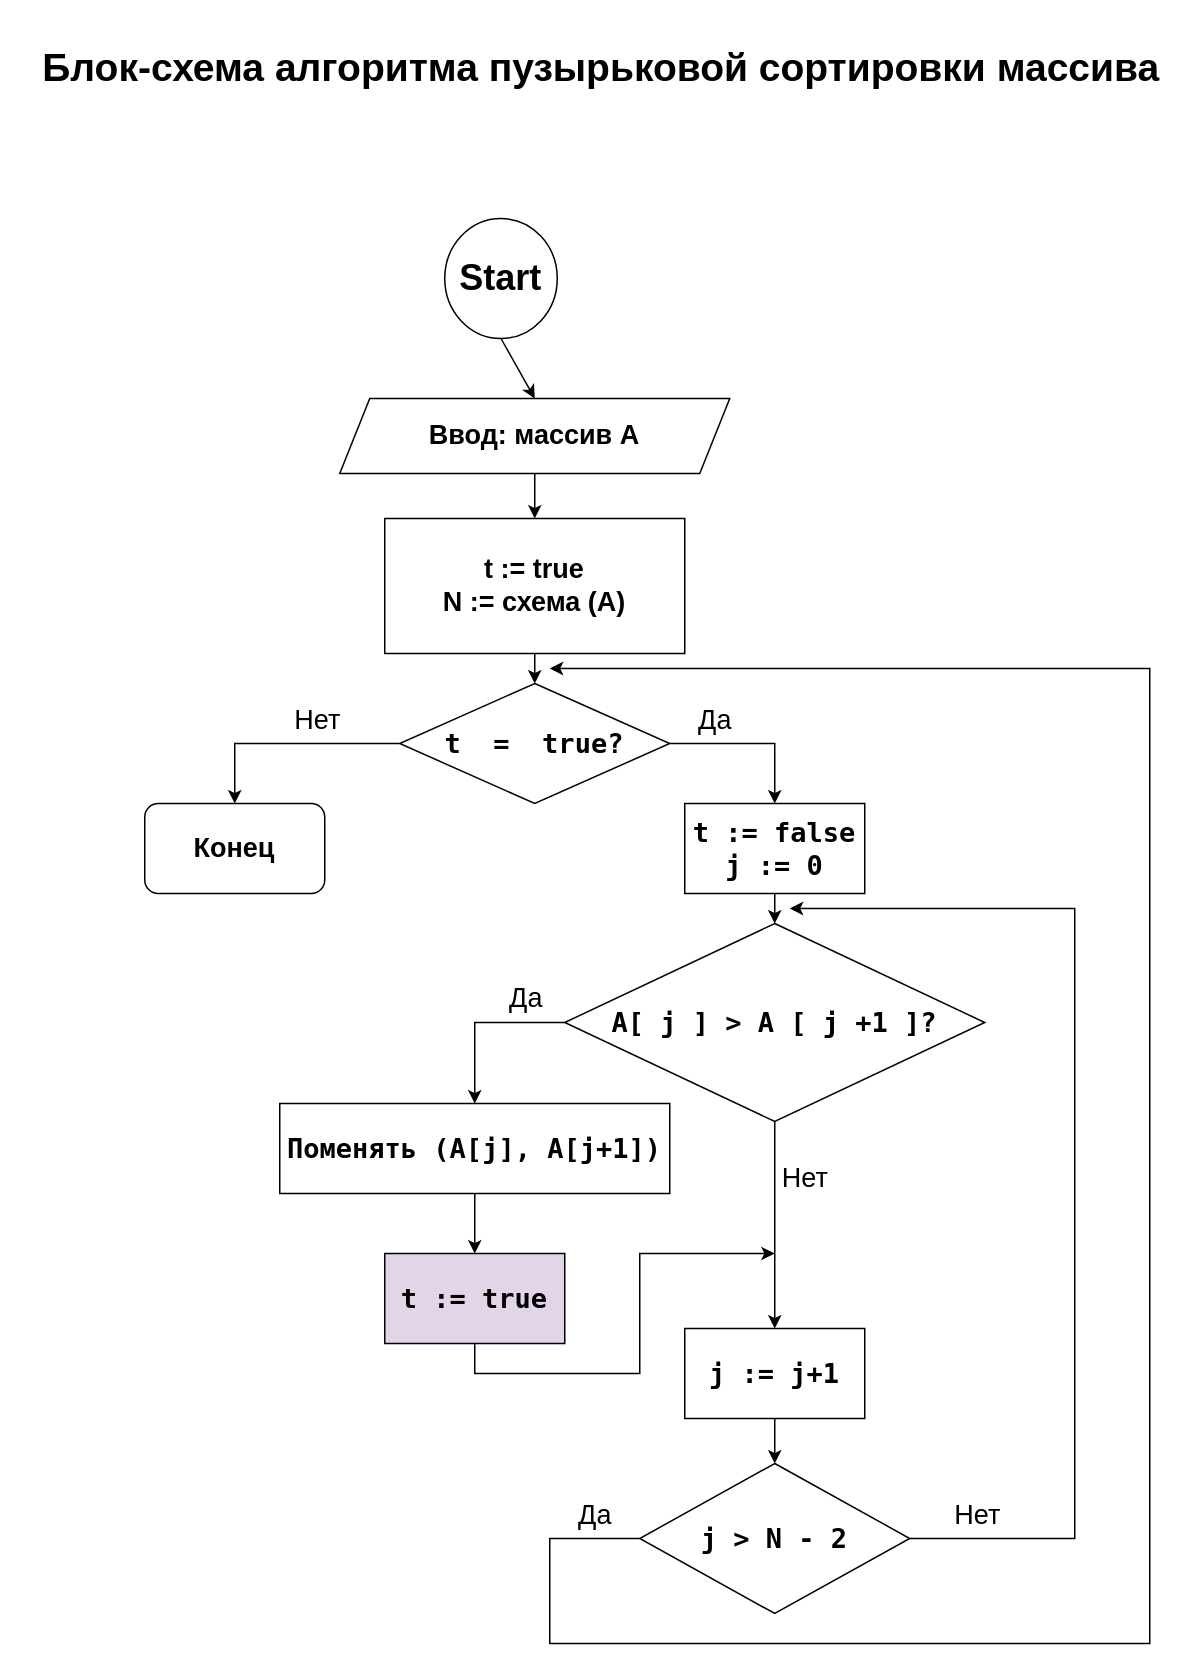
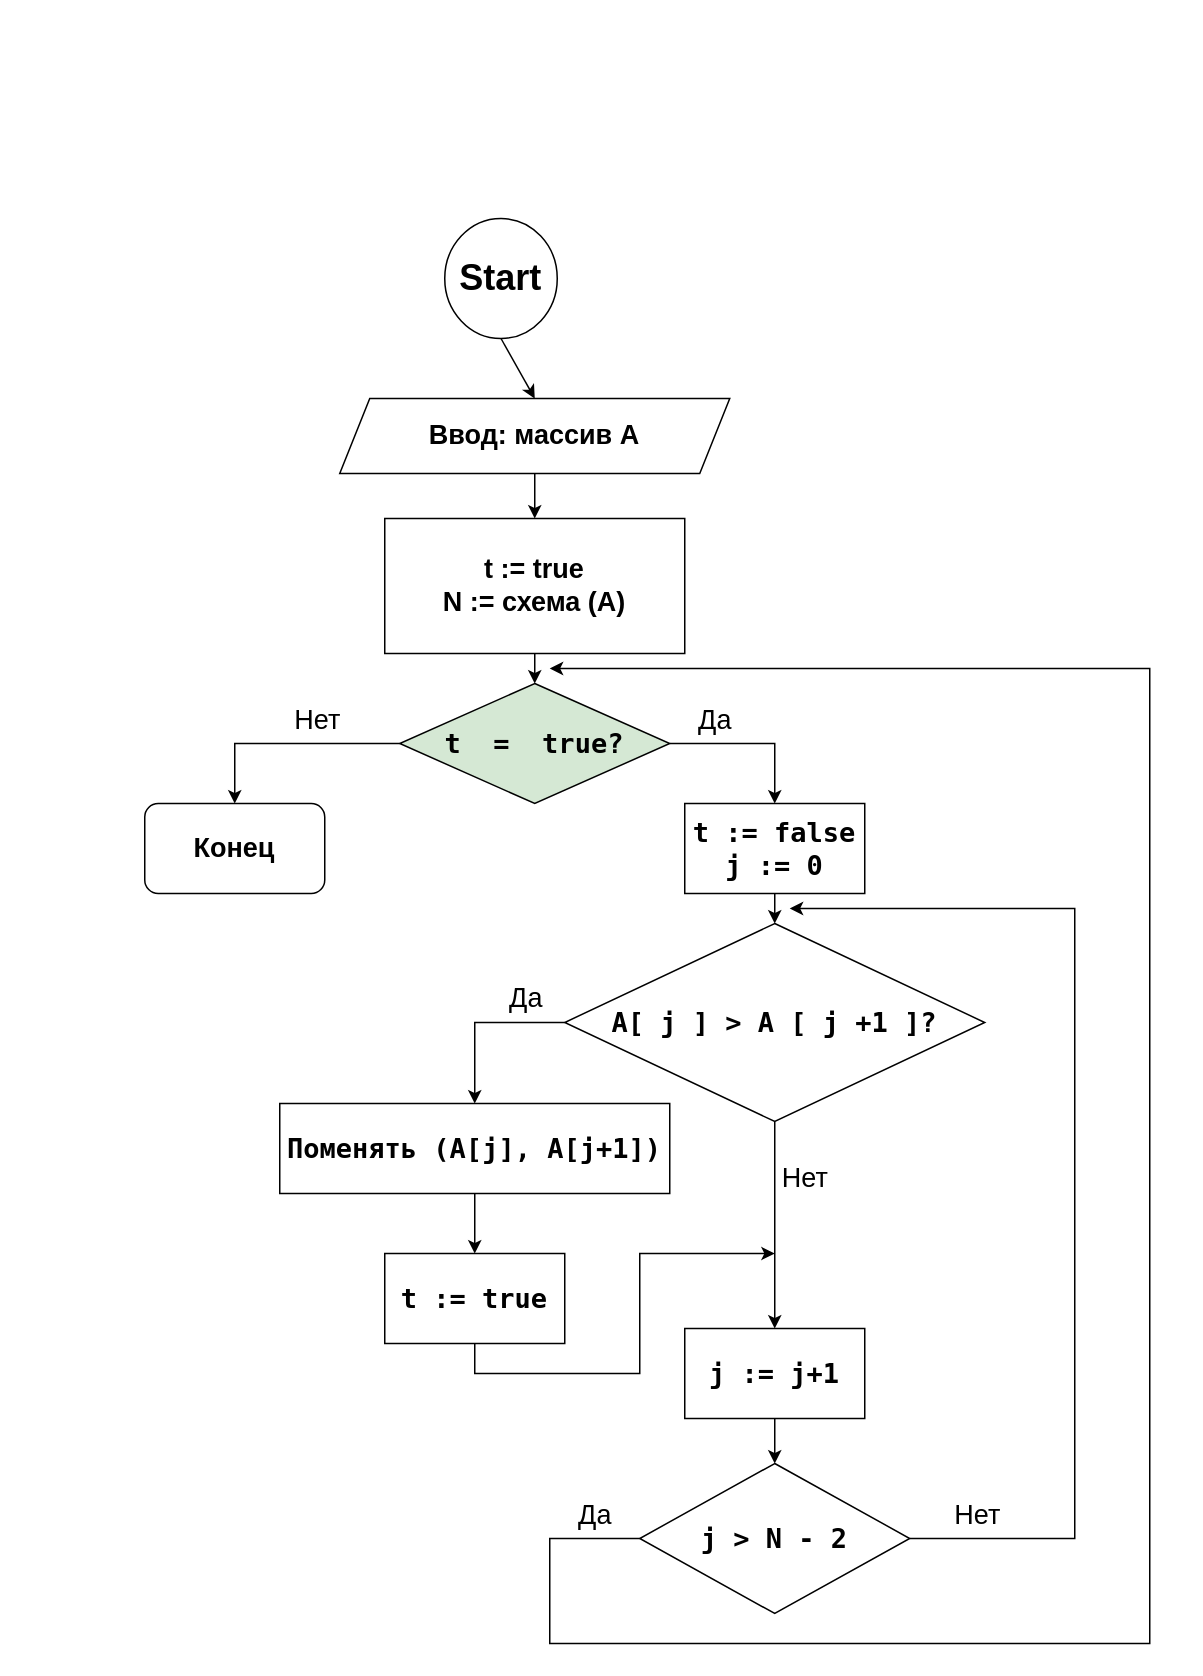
(601, 68) -> none
(535, 743) -> (535, 743)
(475, 1298) -> (475, 1298)
